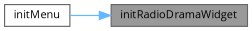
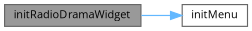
(85, 15) -> (156, 15)
